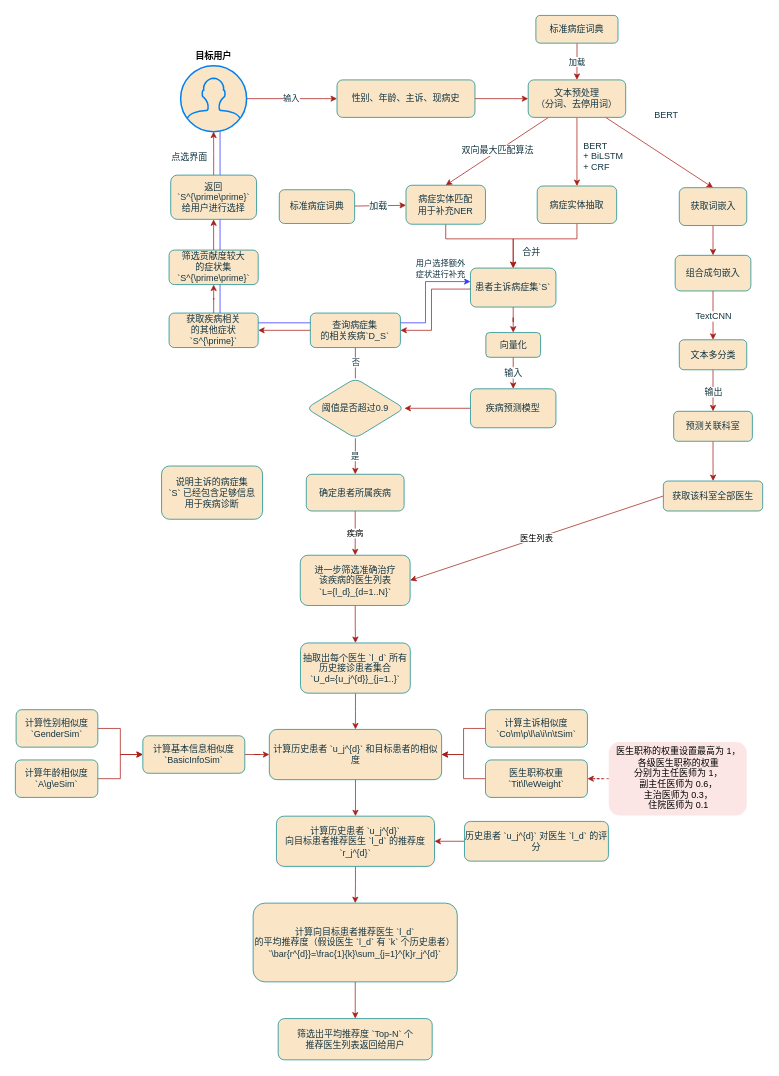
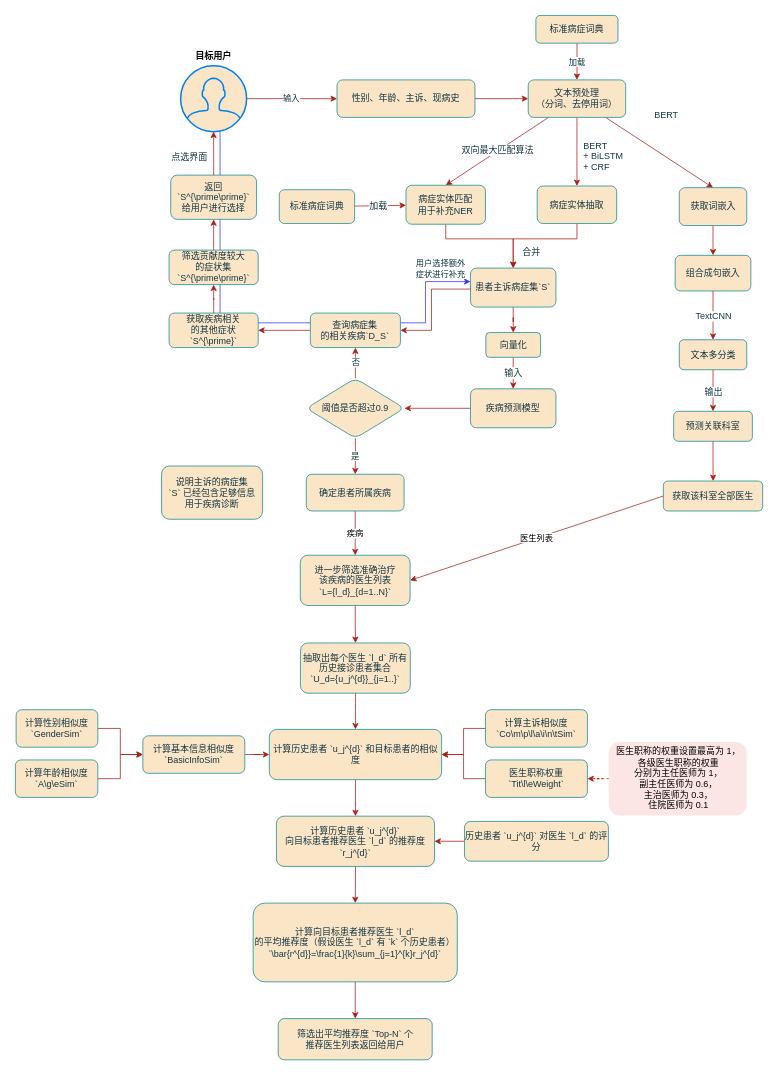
(356, 352) -> (356, 353)
